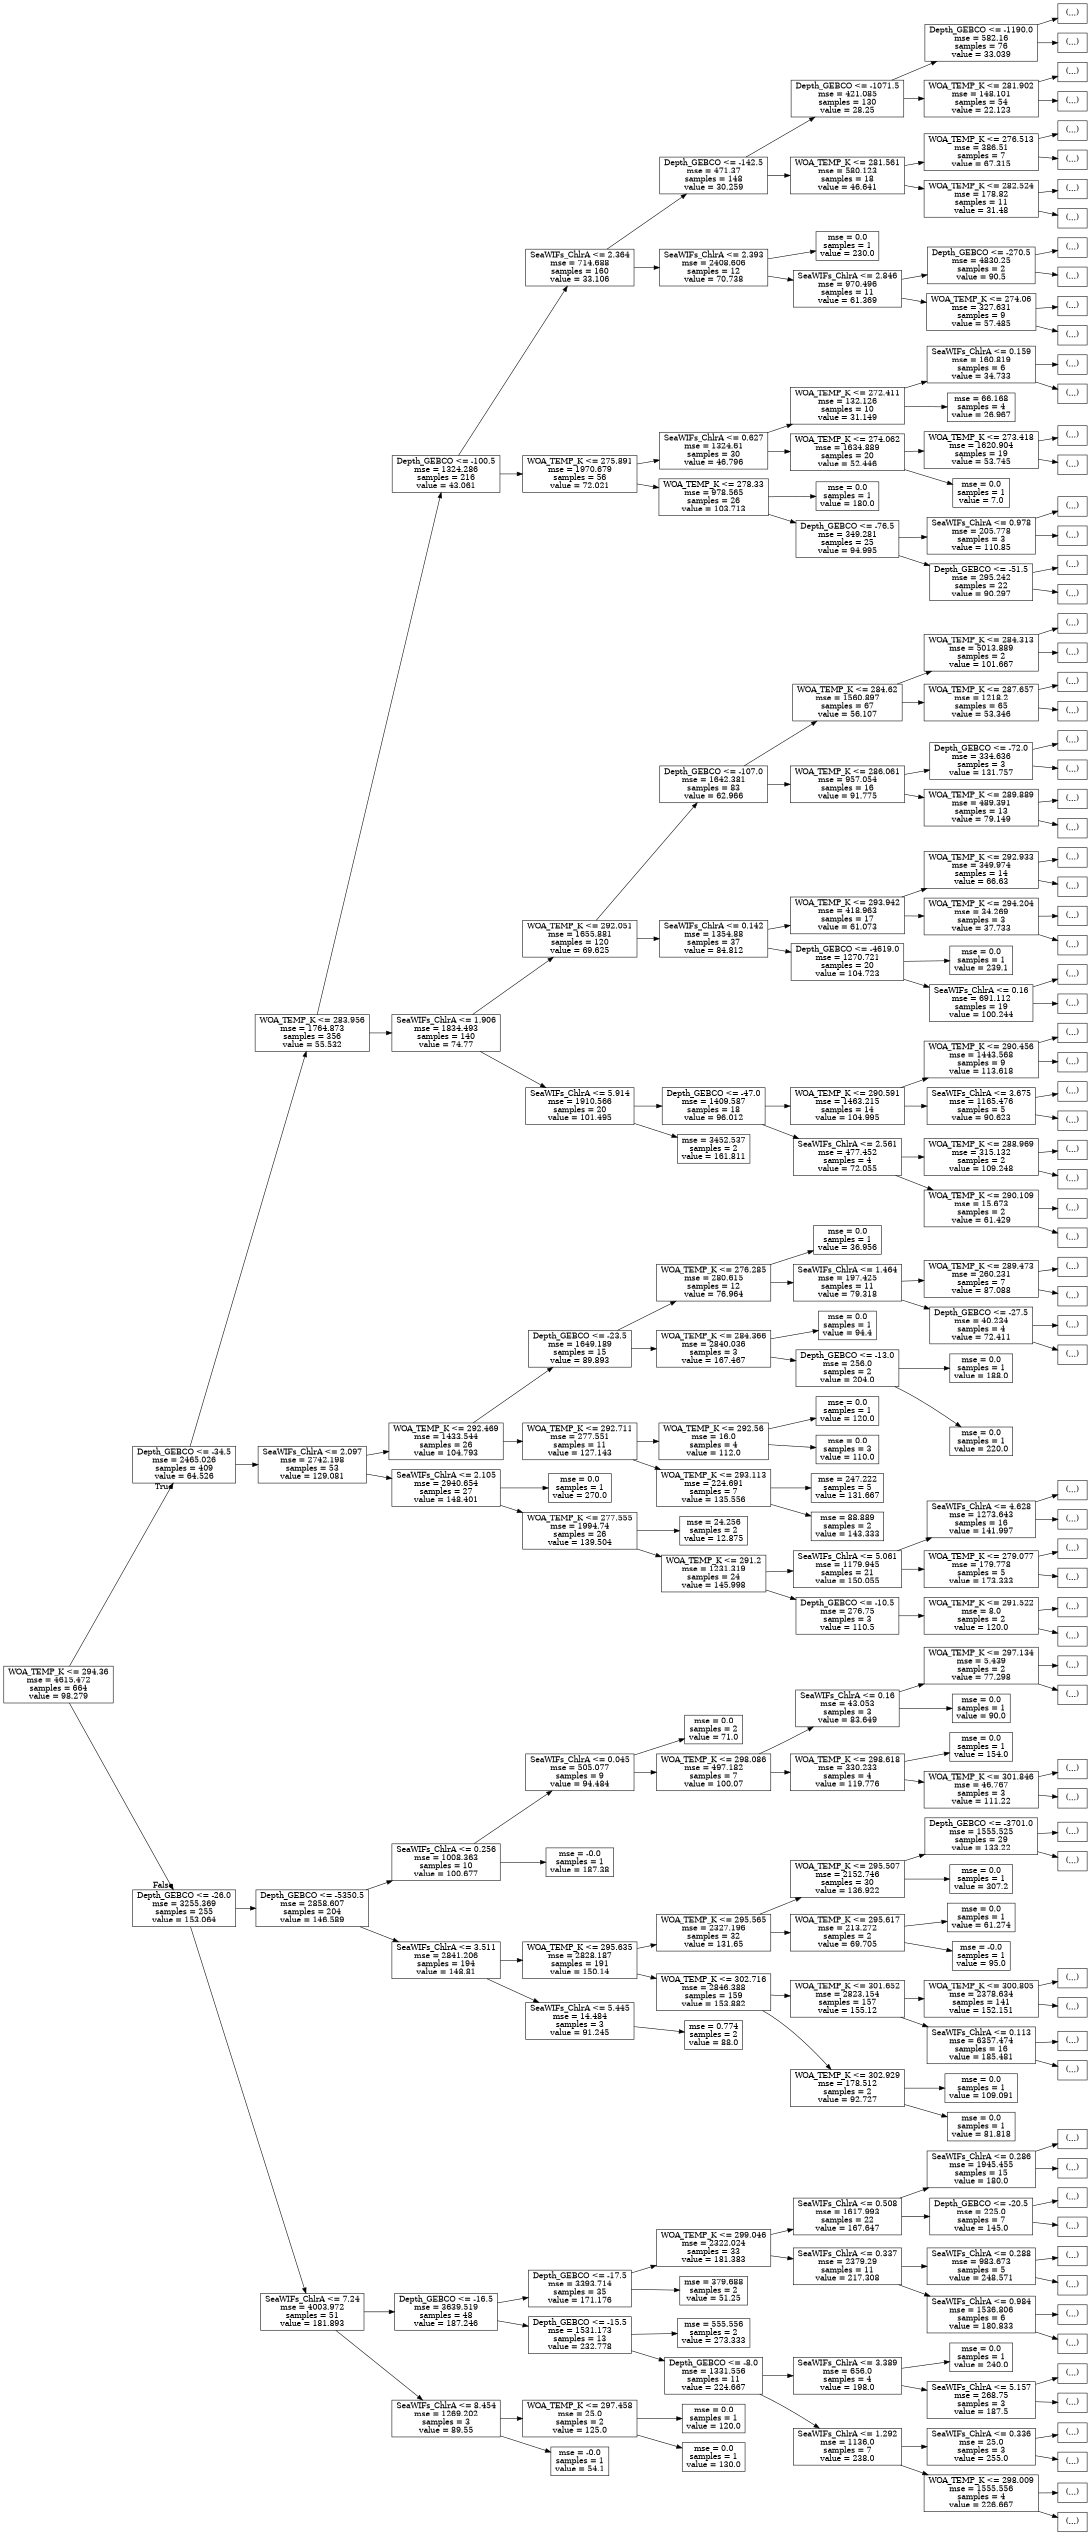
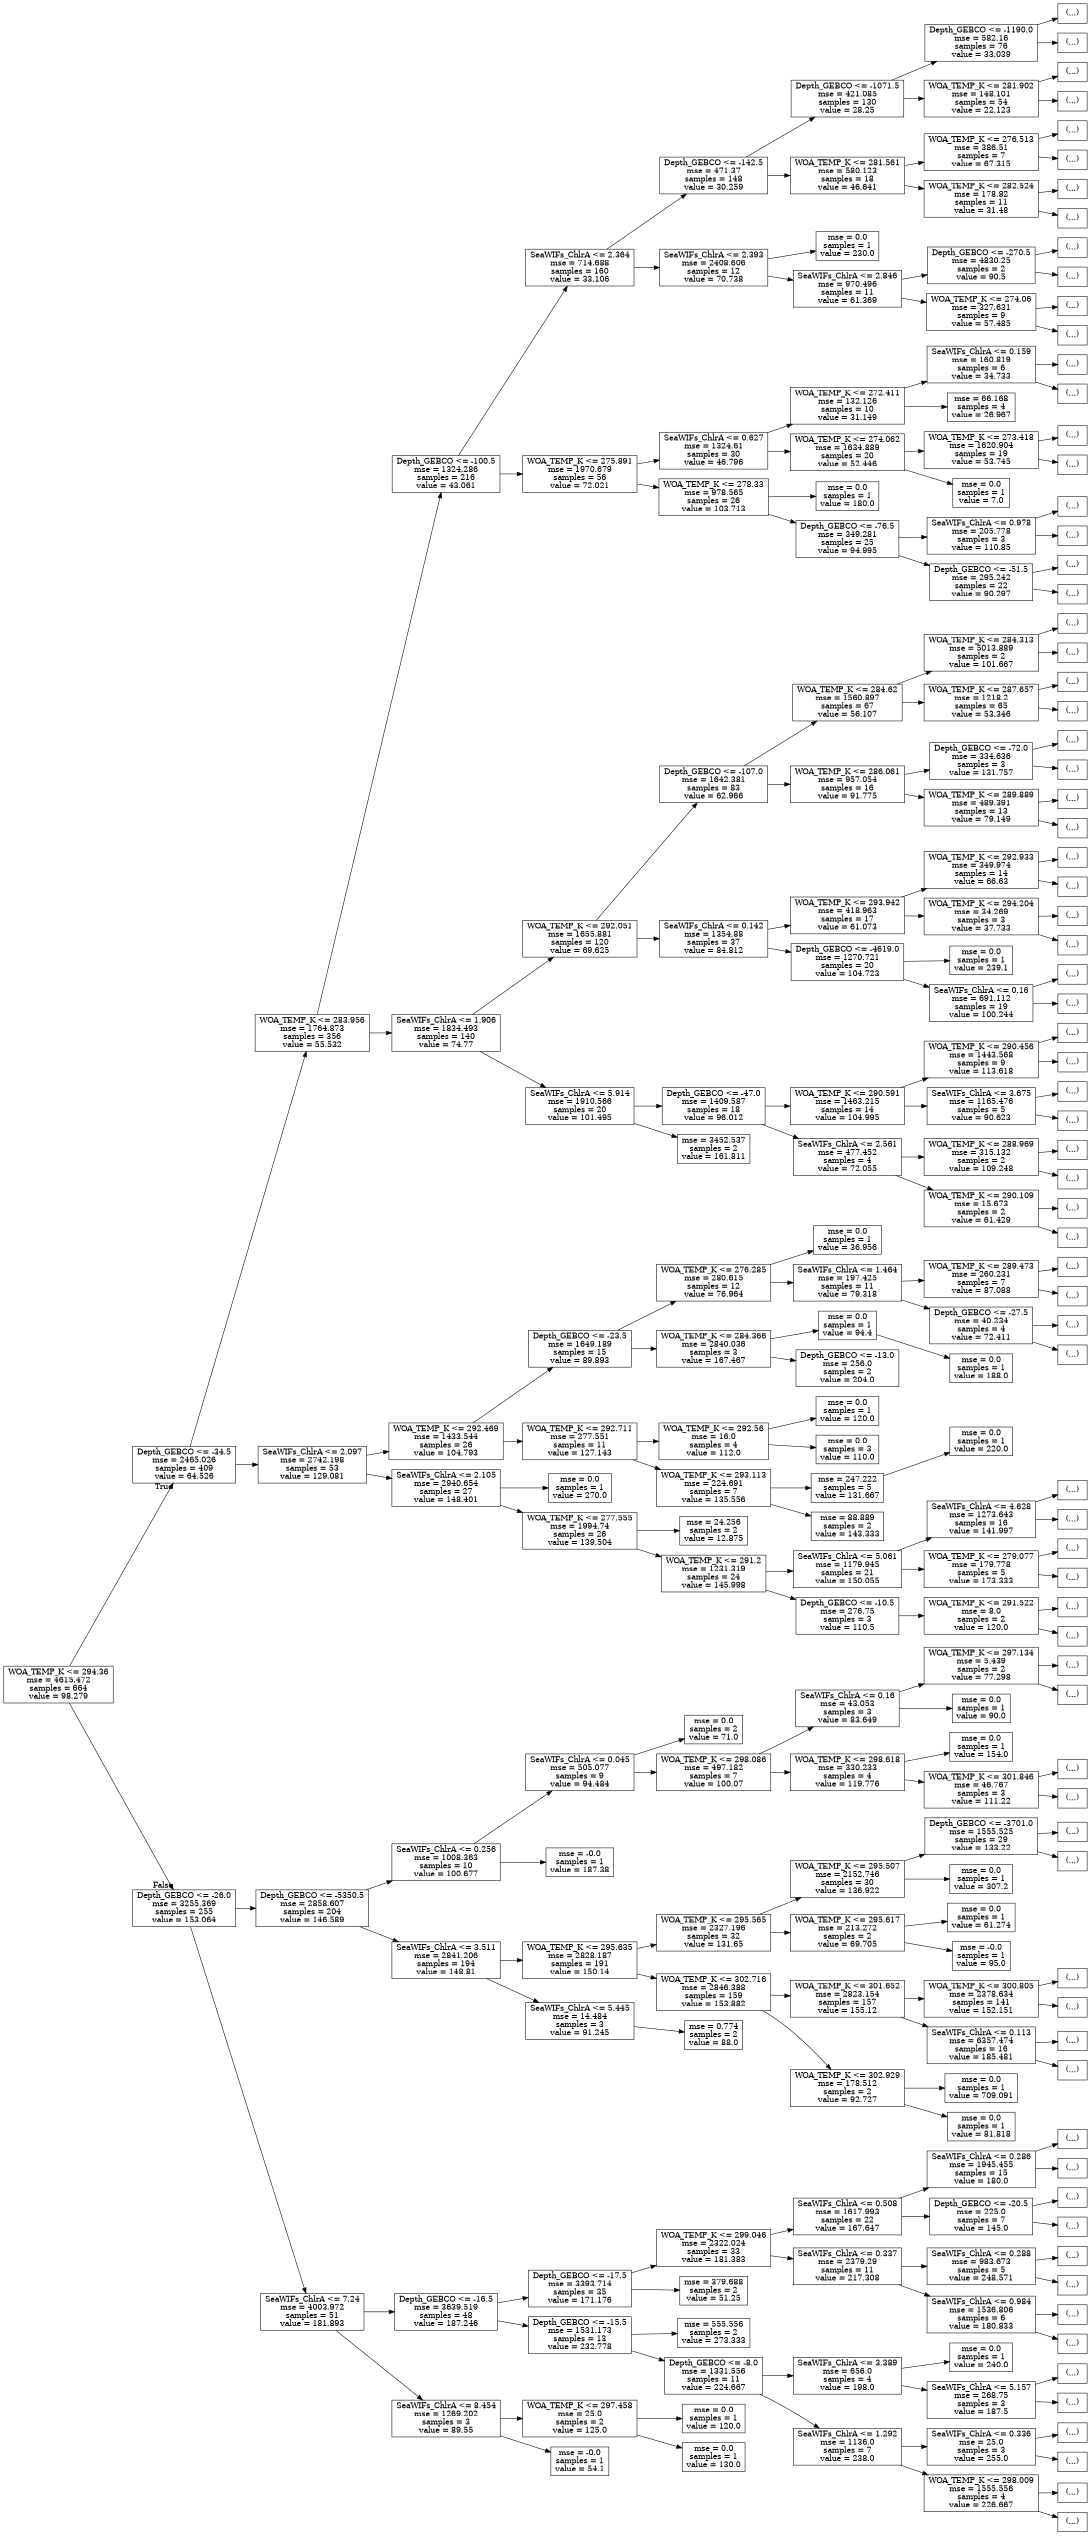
(922, 1368) -> (911, 1346)
(926, 1404) -> (914, 1465)
(981, 2088) -> (981, 2088)
